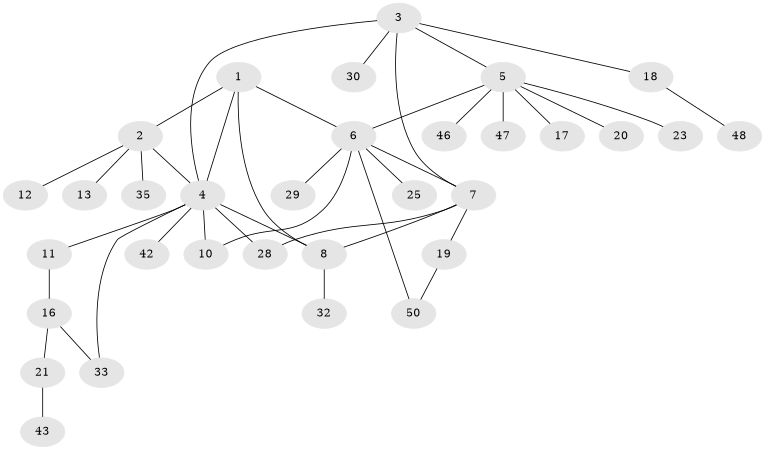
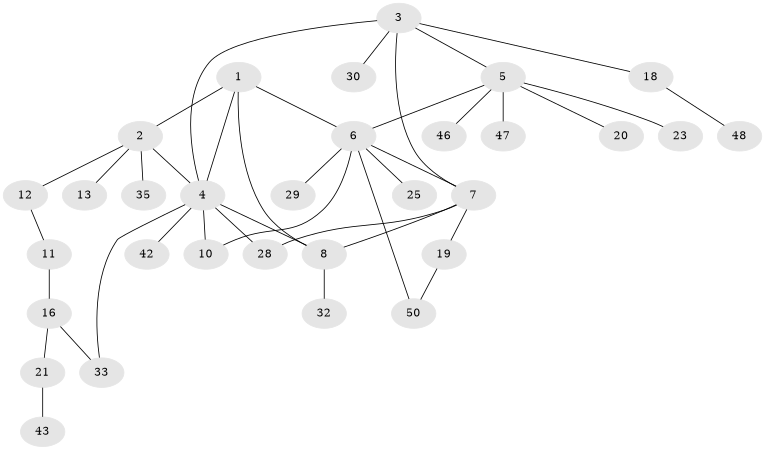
(562, 136) -> none
(127, 227) -> (37, 225)
